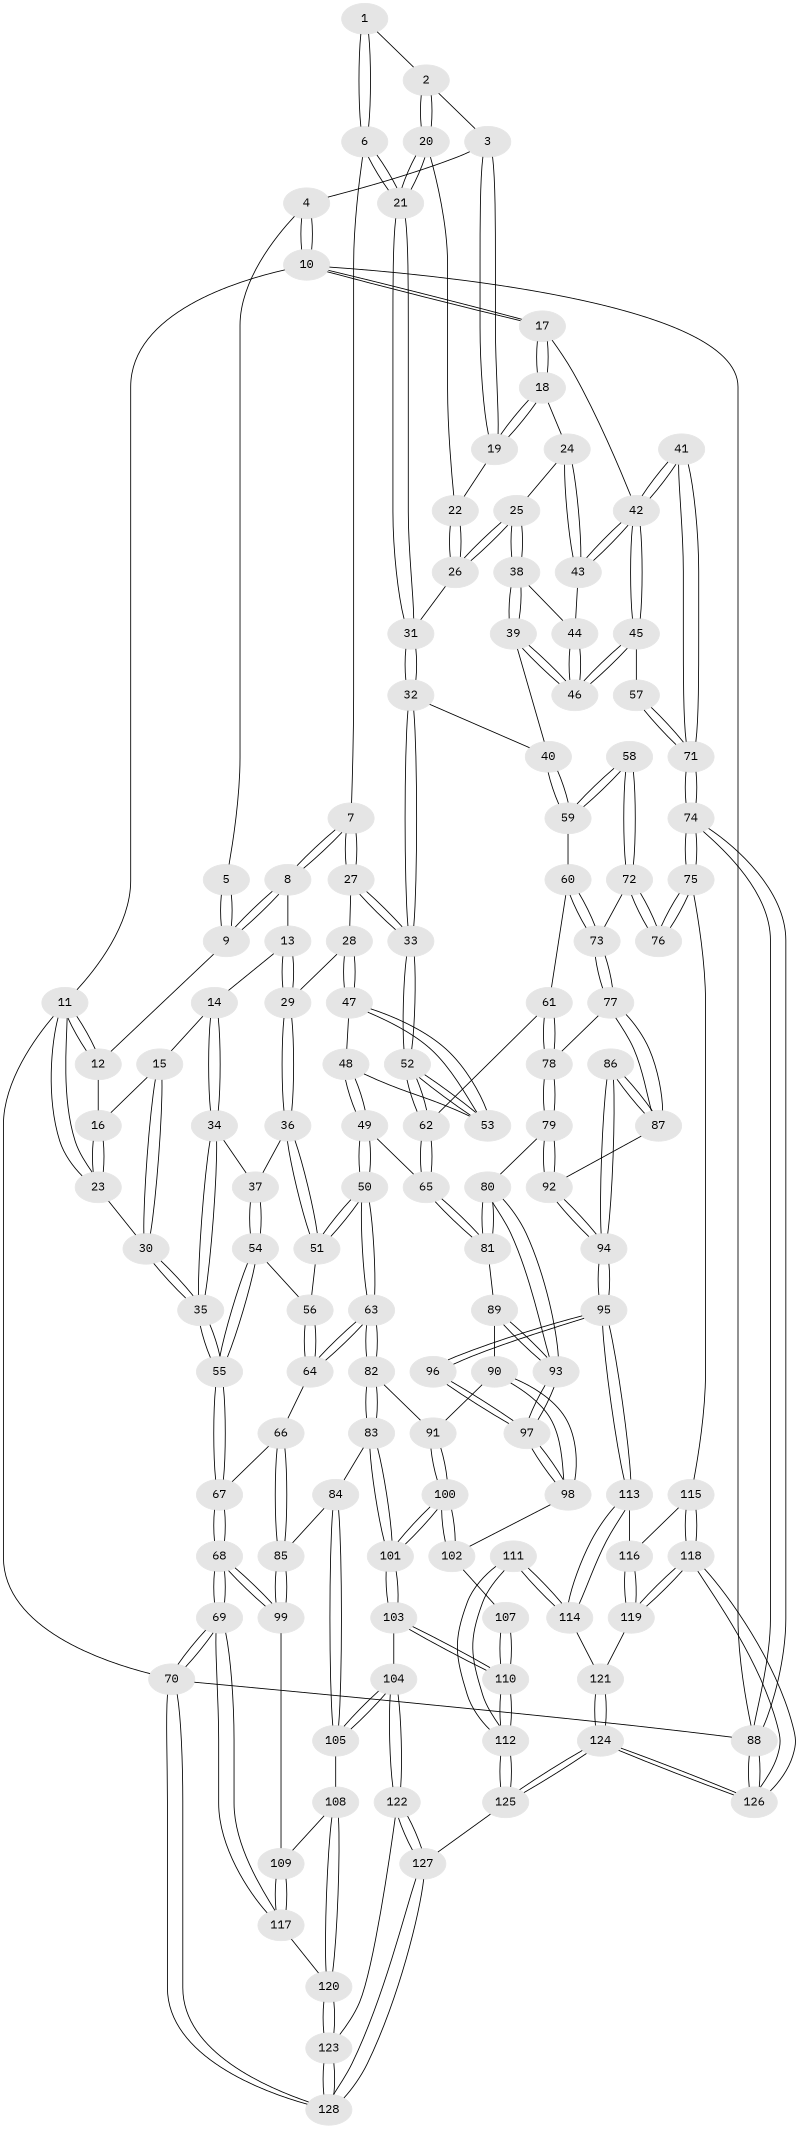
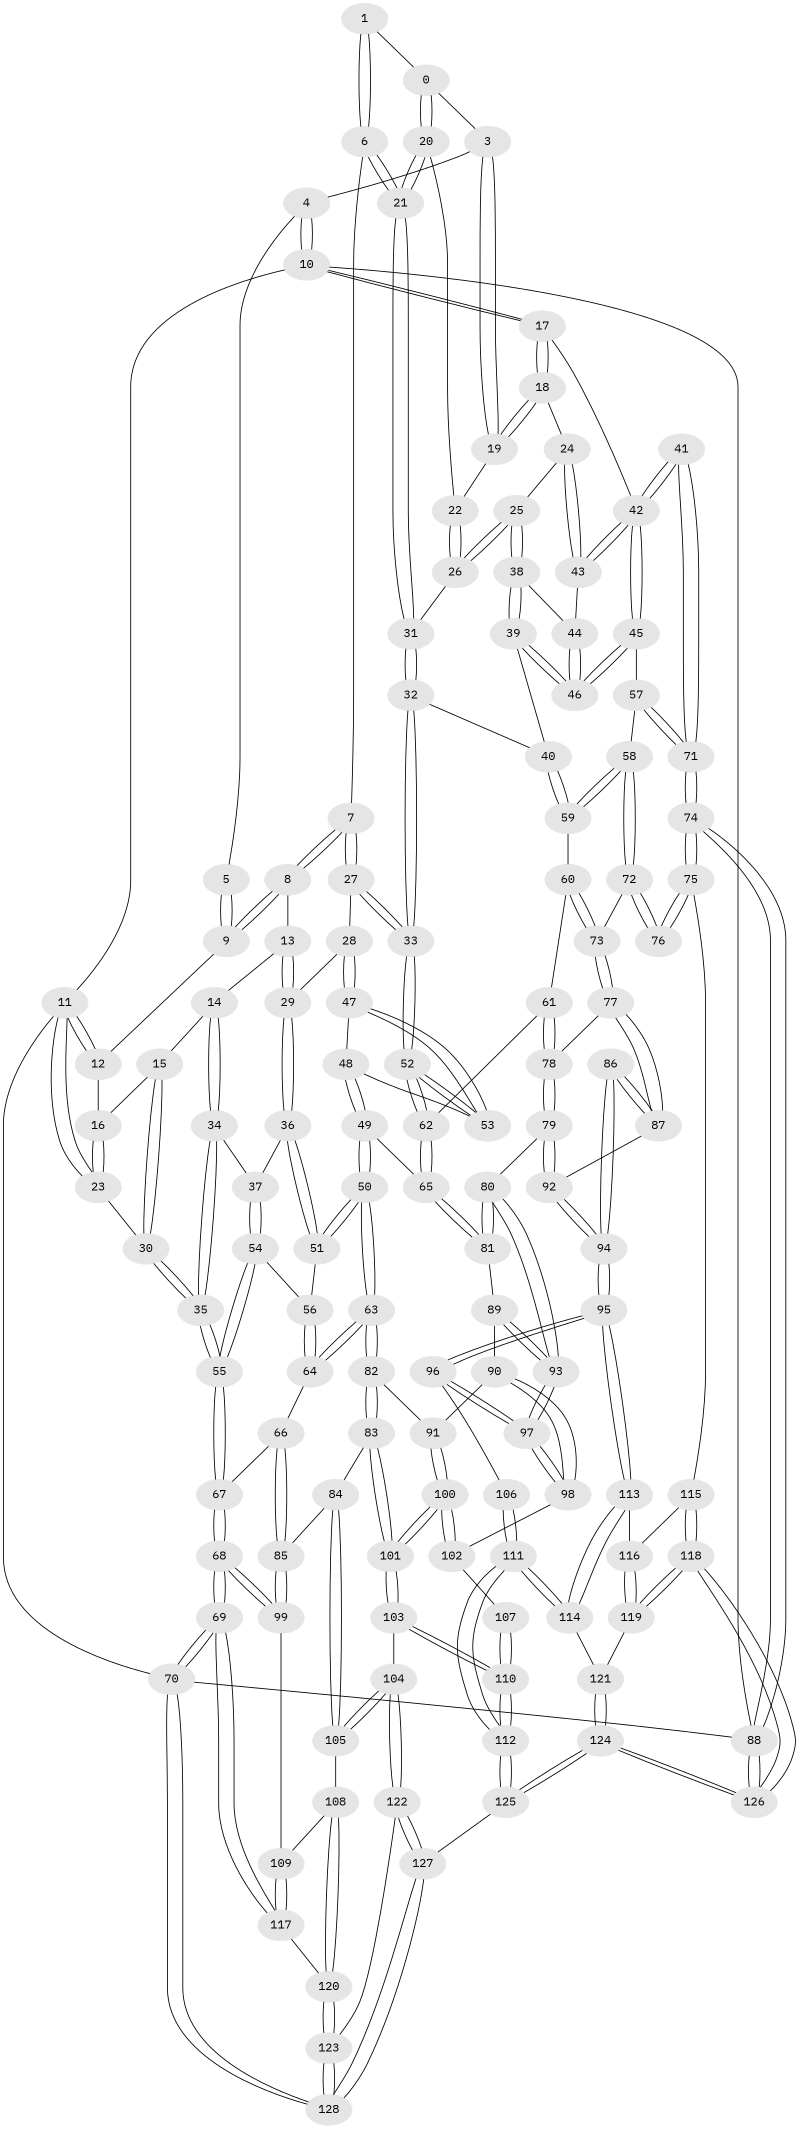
(426, 80) -> (426, 80)
none -> (633, 726)
none -> (507, 1495)
